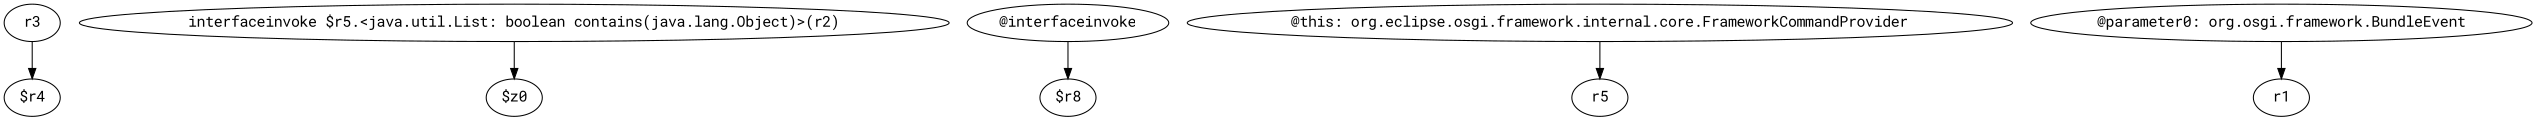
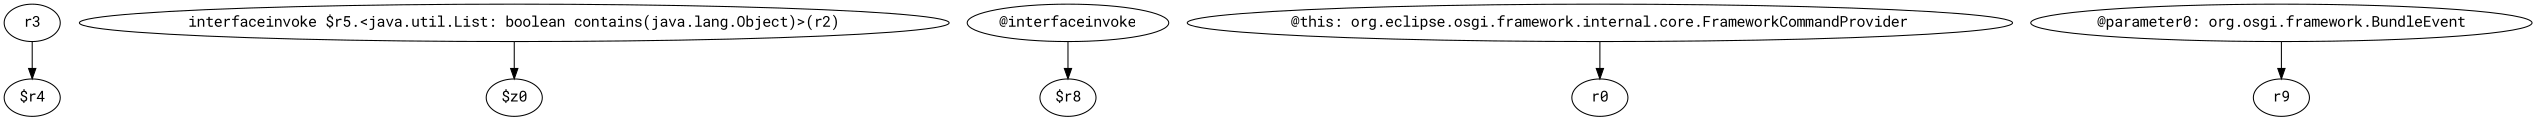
(1600, 98) -> (1600, 98)
(2281, 98) -> (2281, 98)
